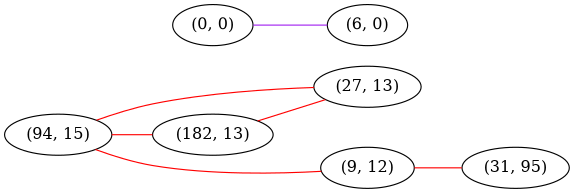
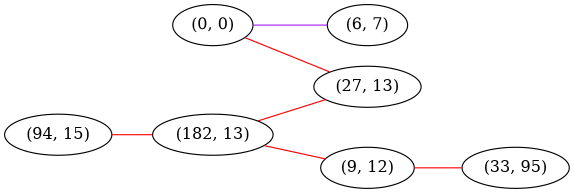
(367, 25) -> (367, 25)
(204, 96) -> (287, 55)
(516, 168) -> (516, 168)
(207, 171) -> (295, 152)
